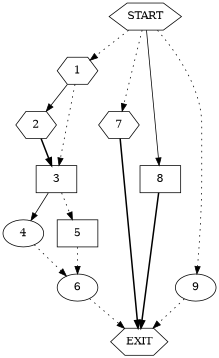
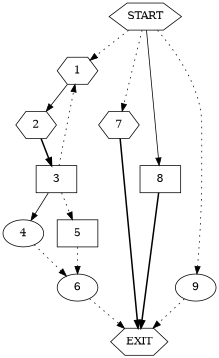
(68, 121) -> (66, 129)
